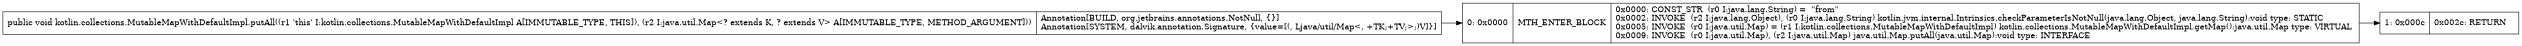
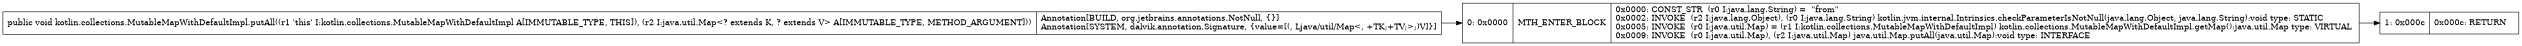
(2474, 23) -> (2474, 23)
